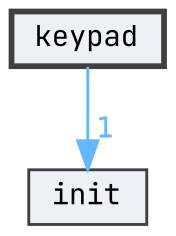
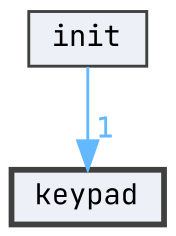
(88, 104) -> (88, 104)
